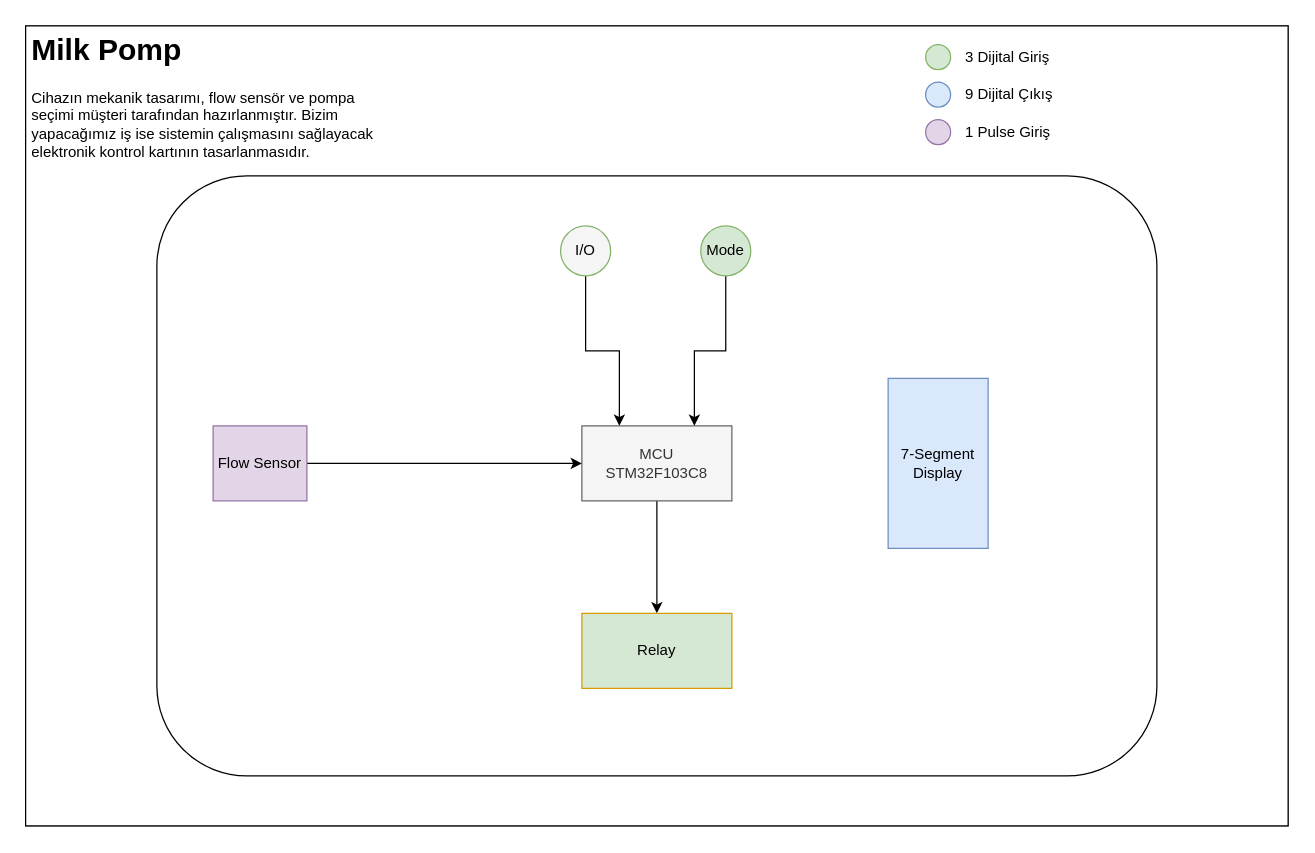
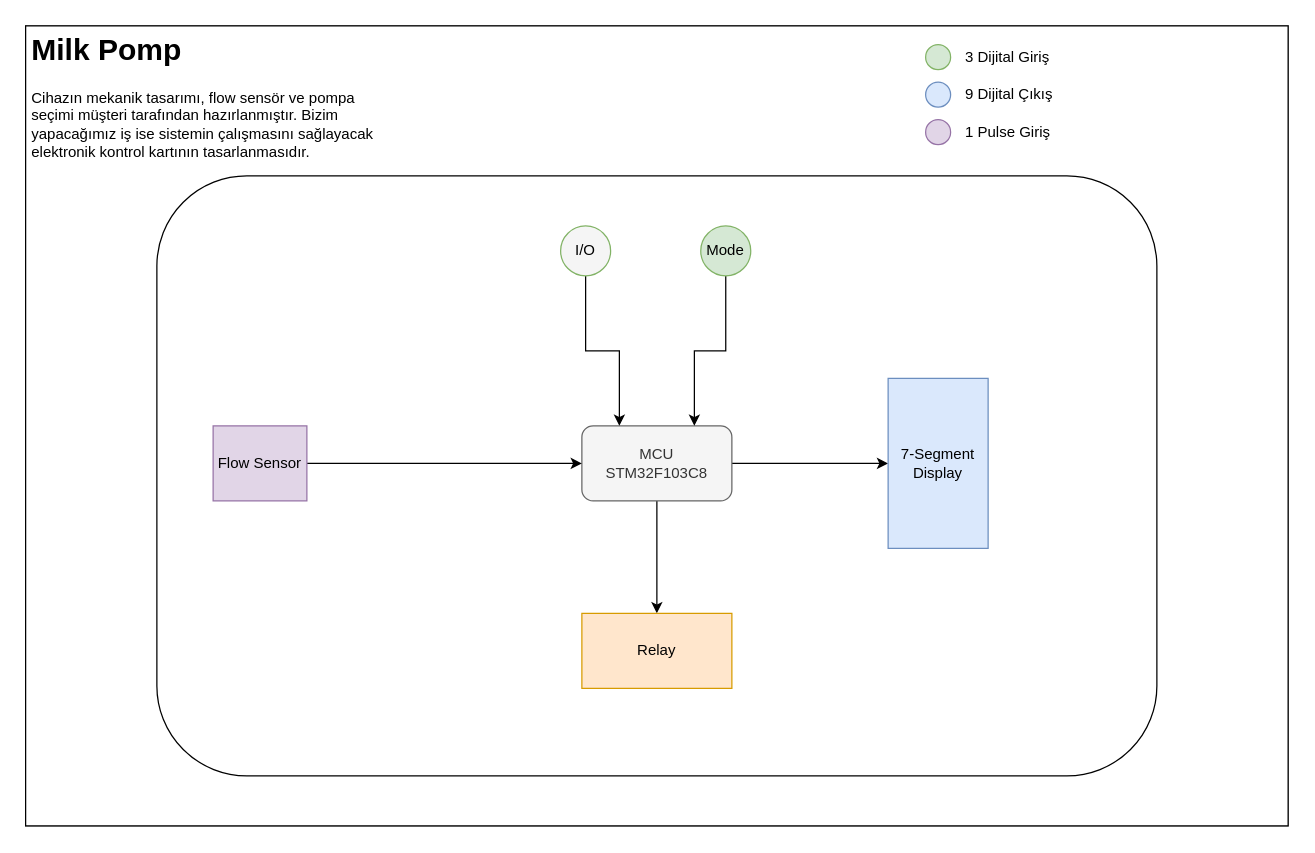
(657, 463) -> (657, 463)
none -> (806, 463)
(657, 651) -> (657, 651)
